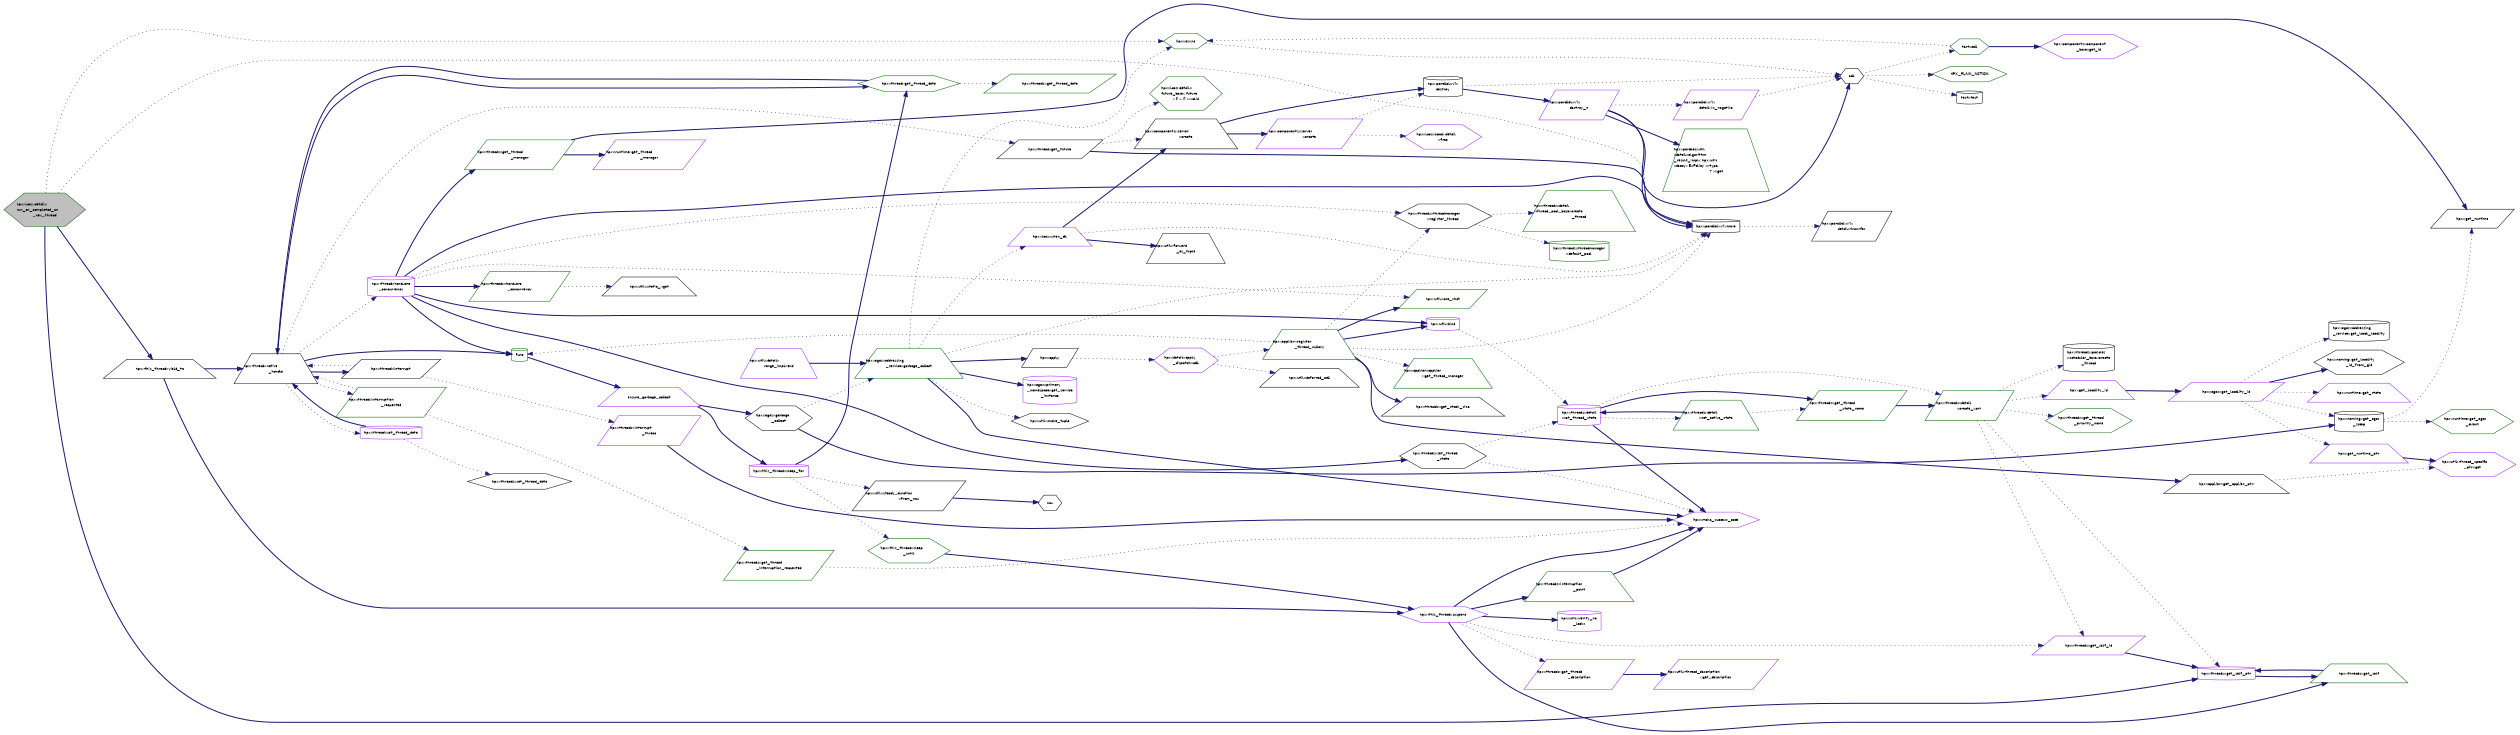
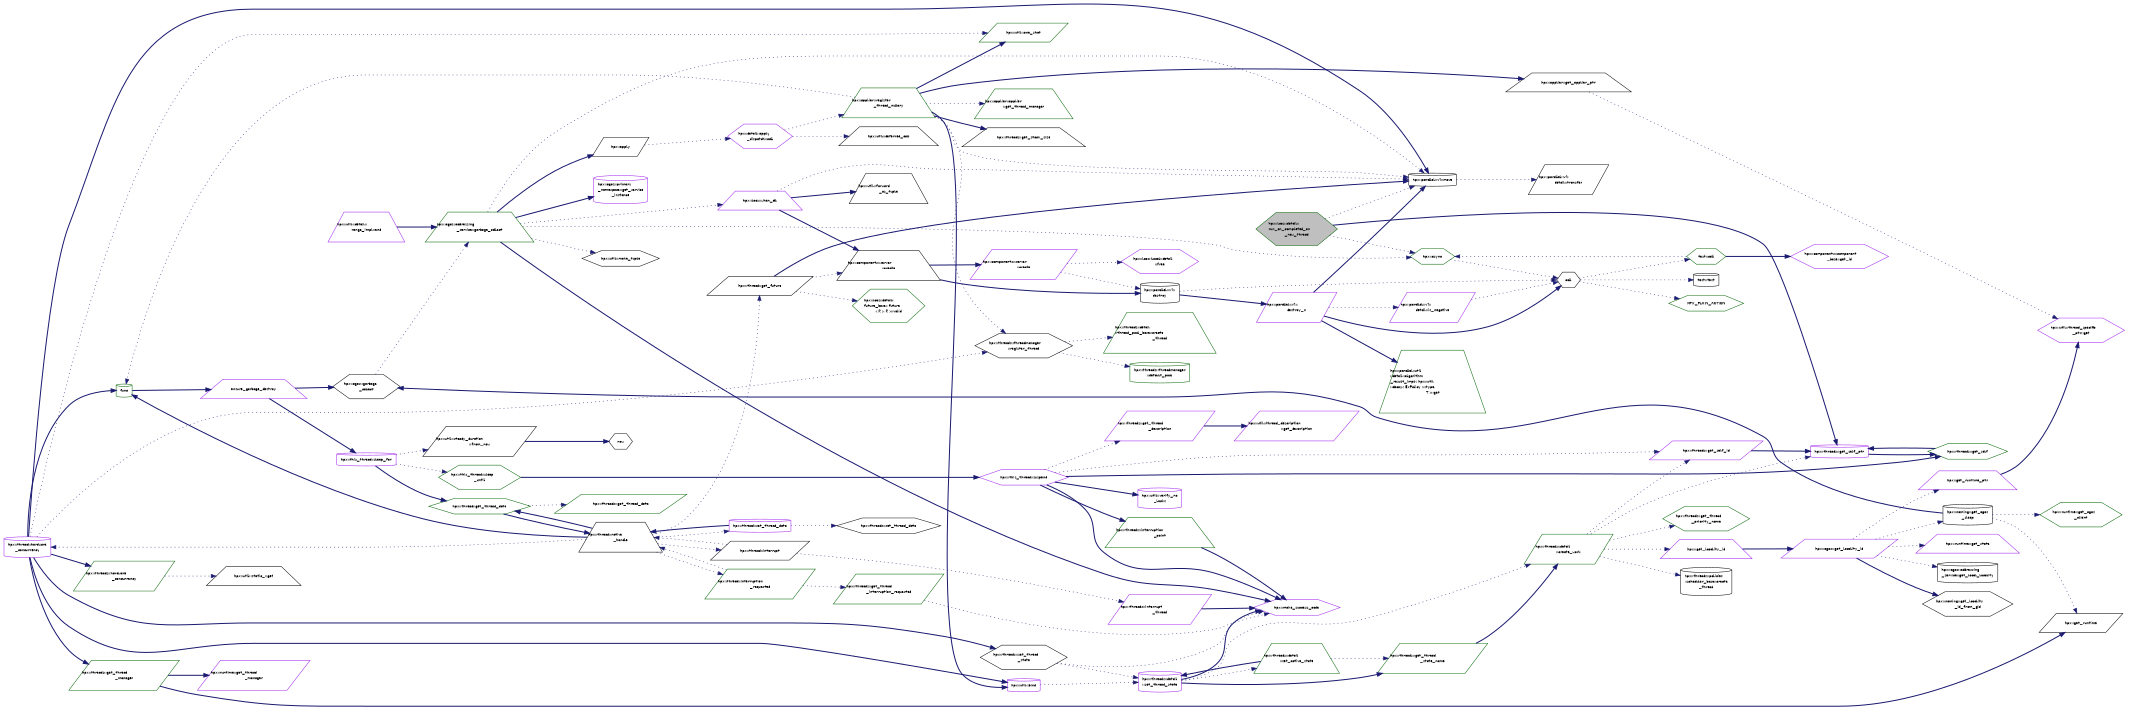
(160, 369) -> none
(327, 372) -> (687, 547)
(649, 397) -> (254, 389)
(1561, 470) -> (1192, 396)
(2359, 673) -> (1968, 451)
